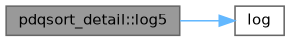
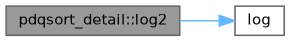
(93, 21) -> (93, 21)
